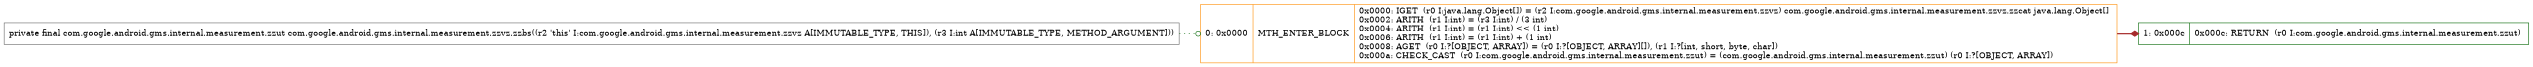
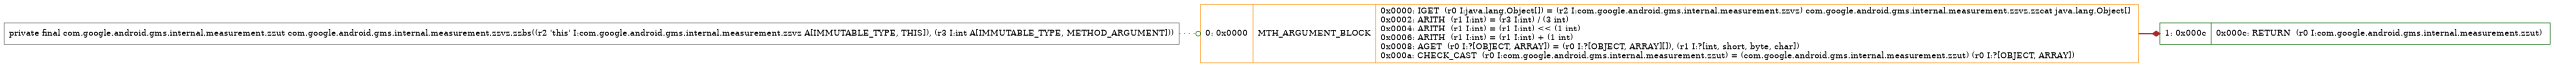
(1304, 33) -> (1314, 33)
